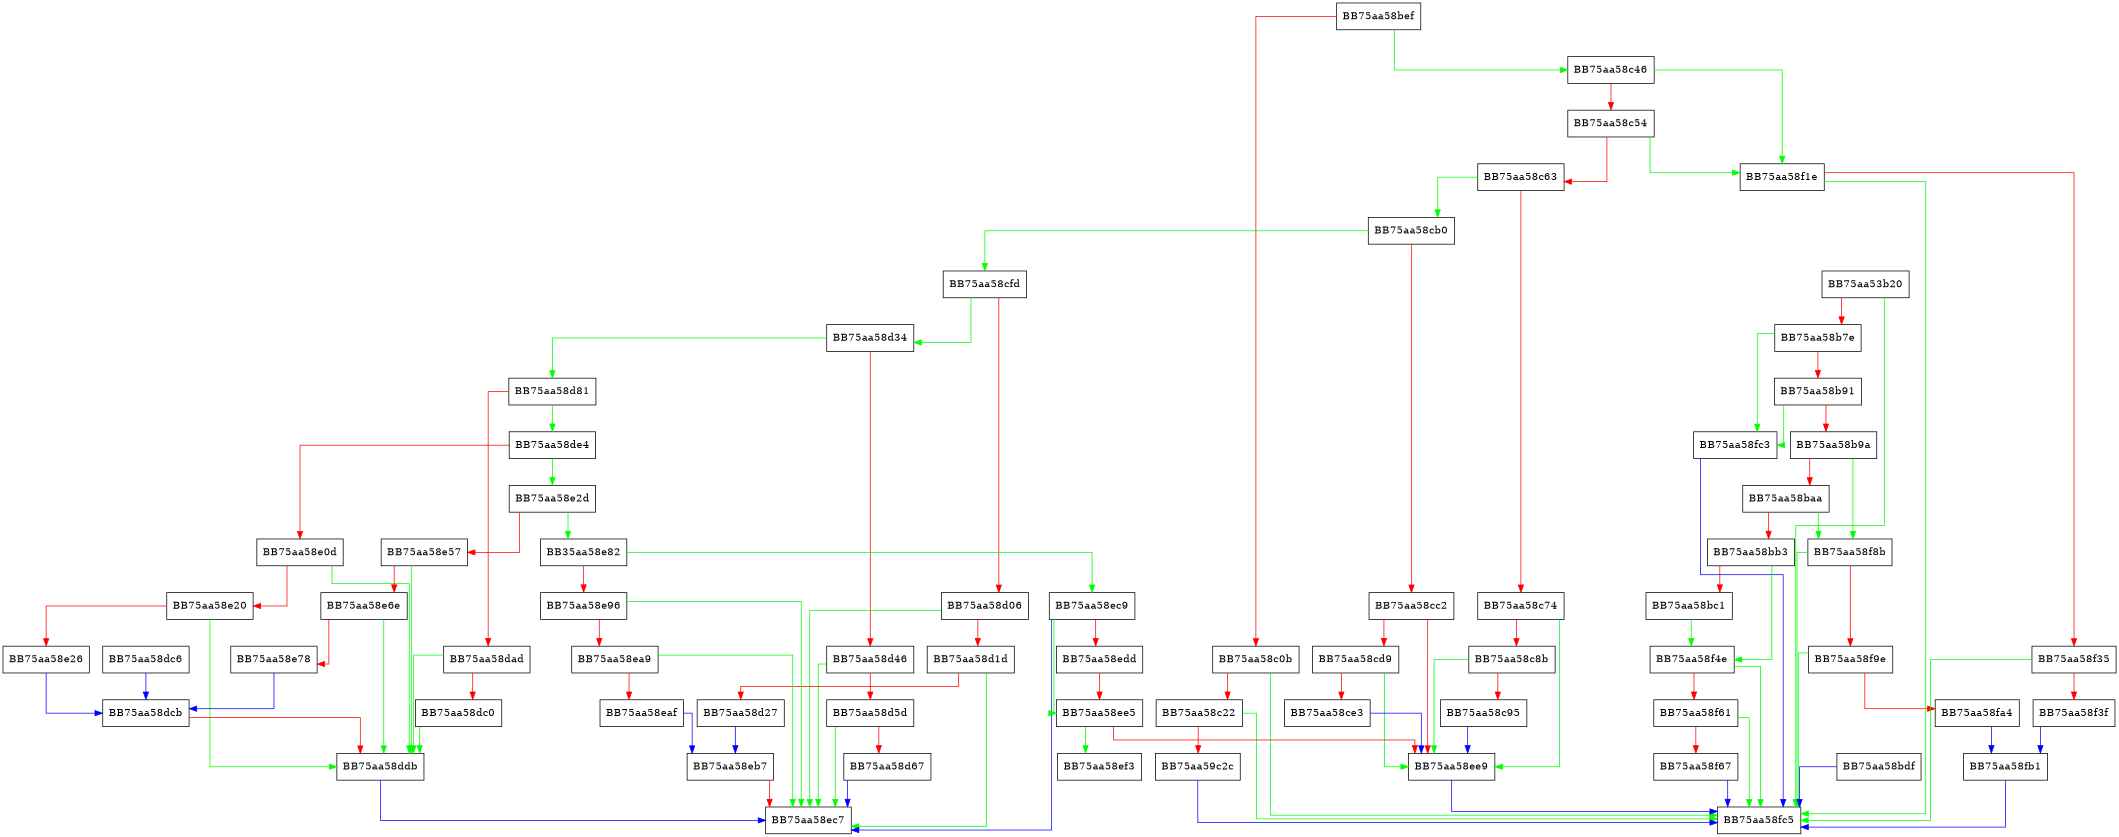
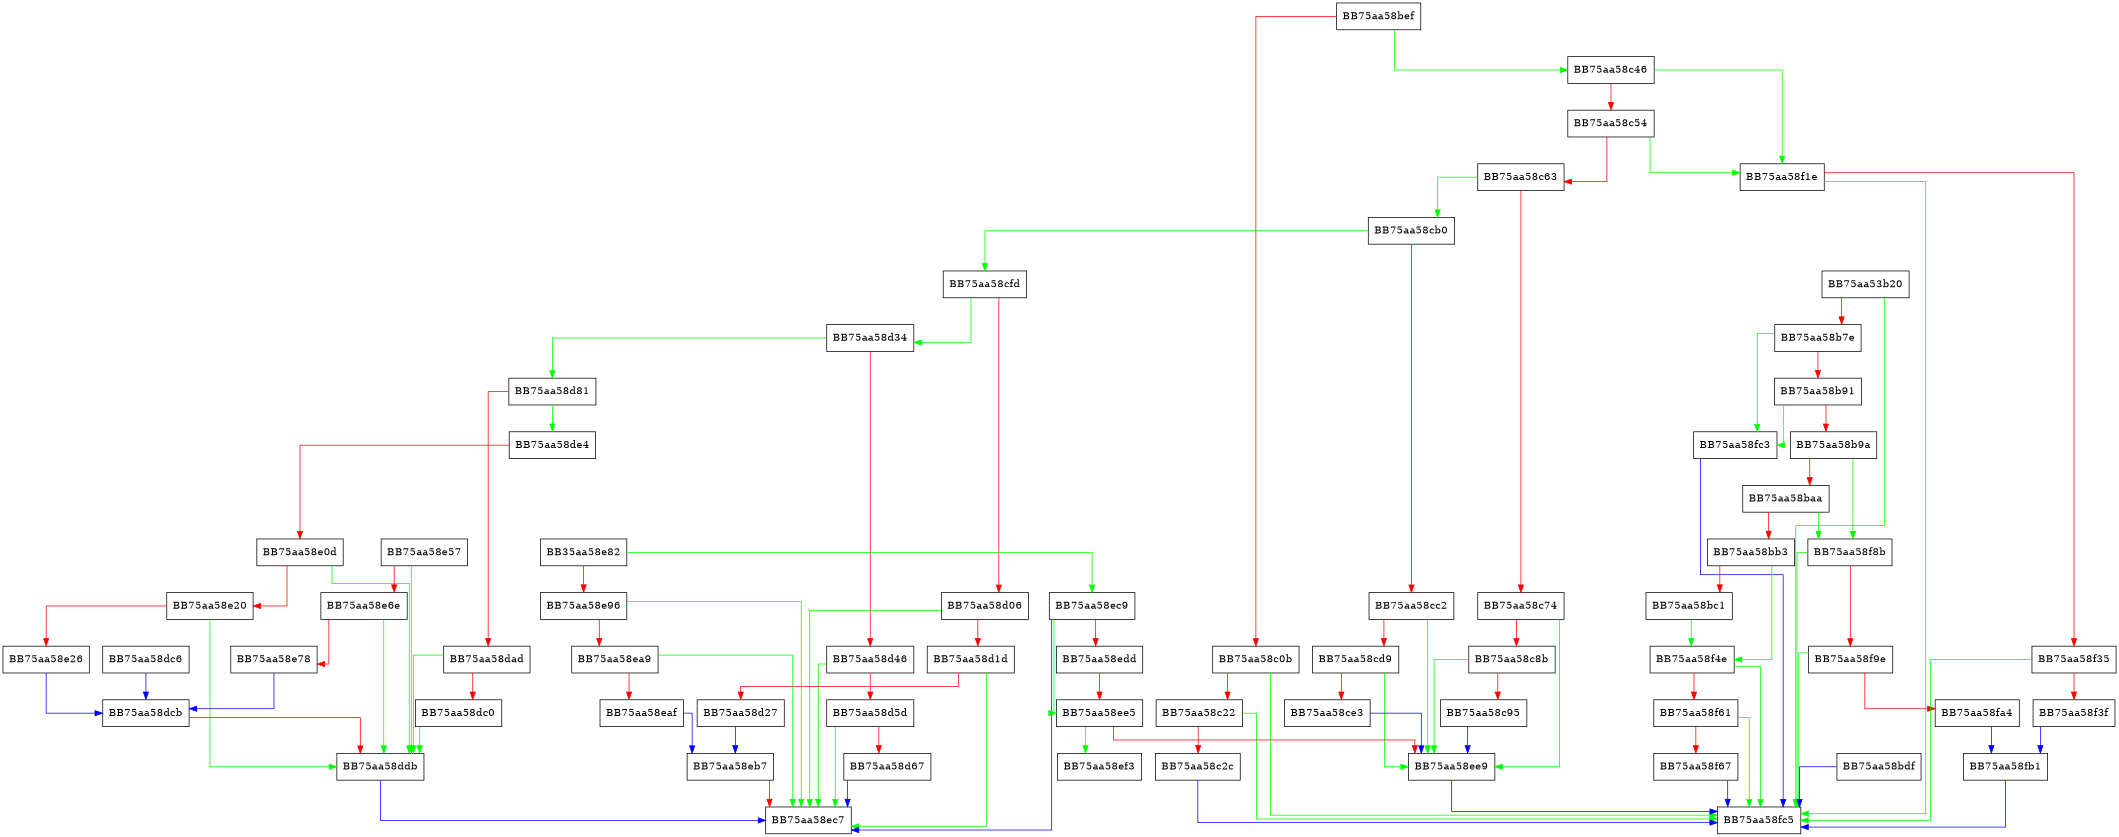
(552, 499) -> none
(1428, 683) -> (1428, 683)
(1198, 767) -> (1198, 767)
